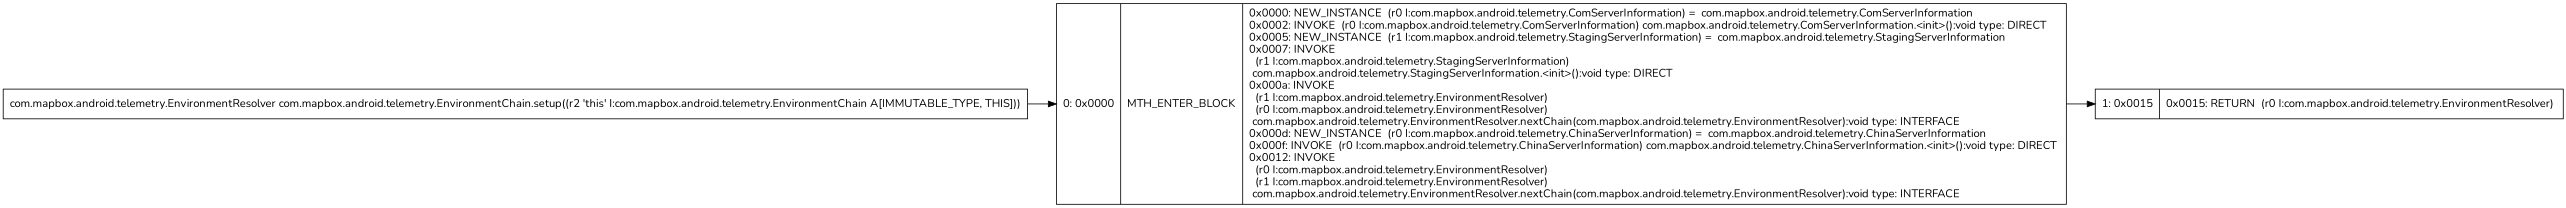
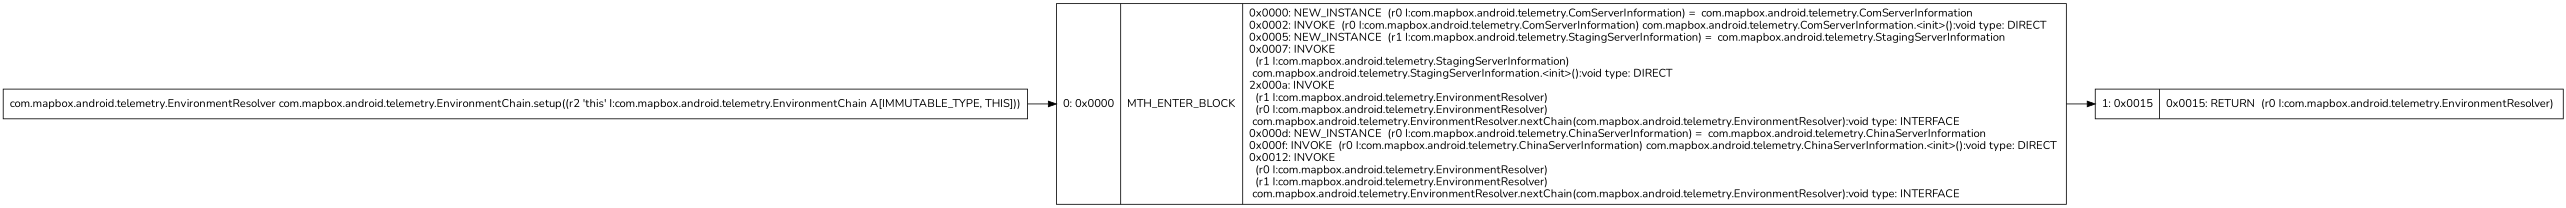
(1295, 85) -> (1295, 85)
